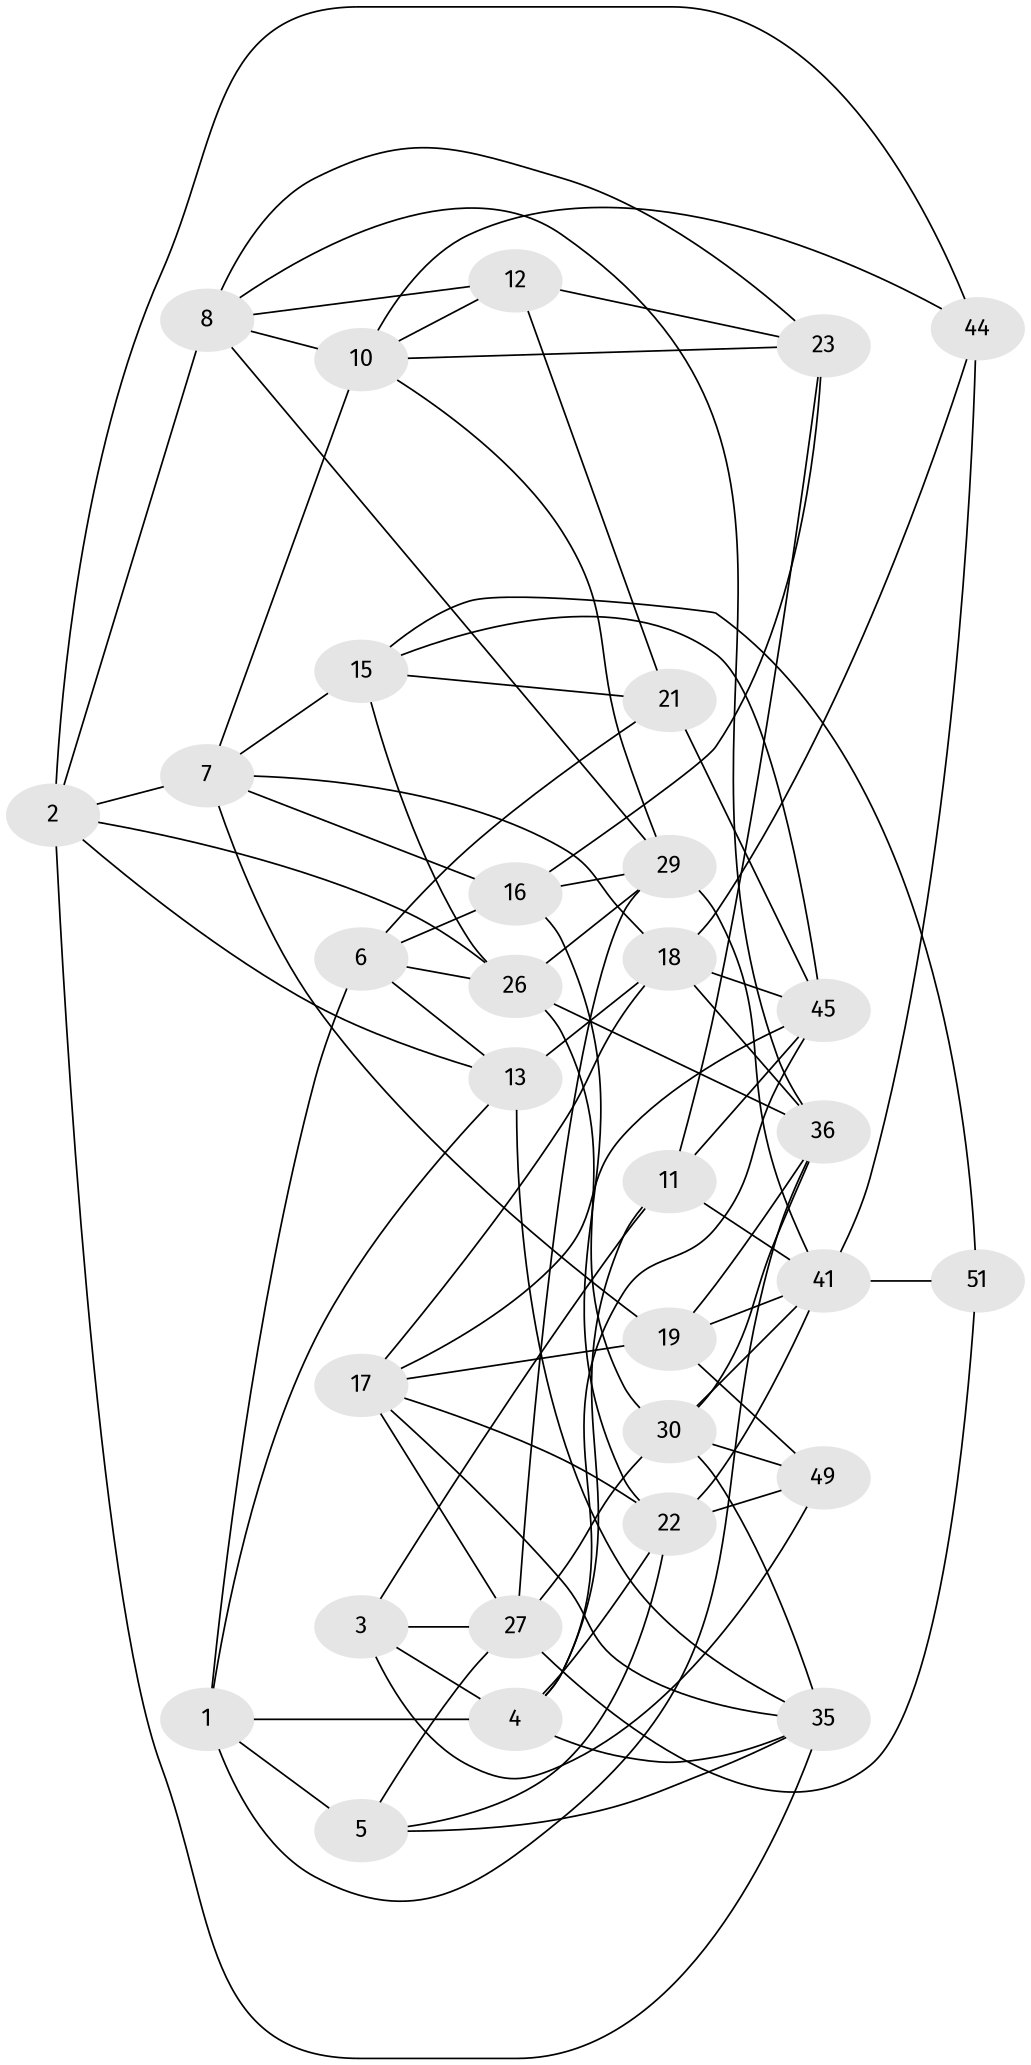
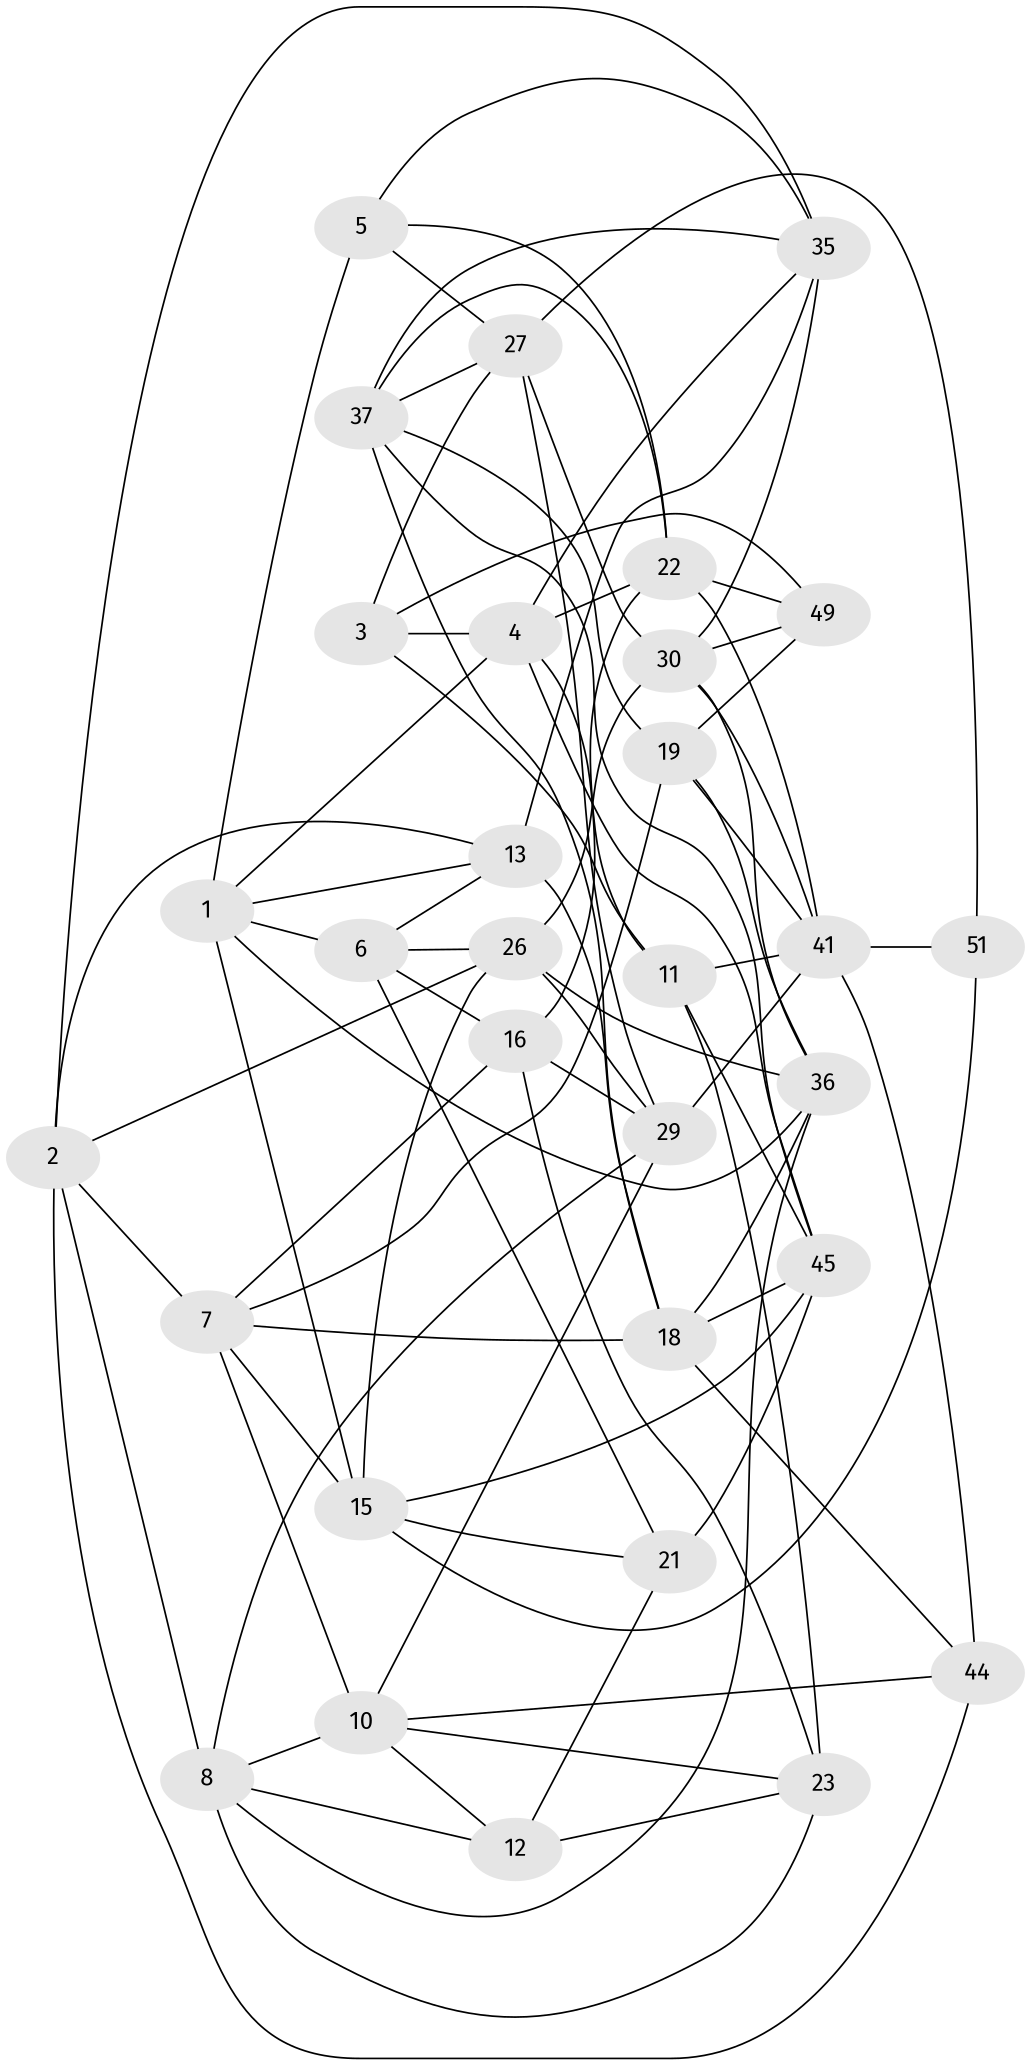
none -> (284, 1210)
(361, 1385) -> (361, 418)
